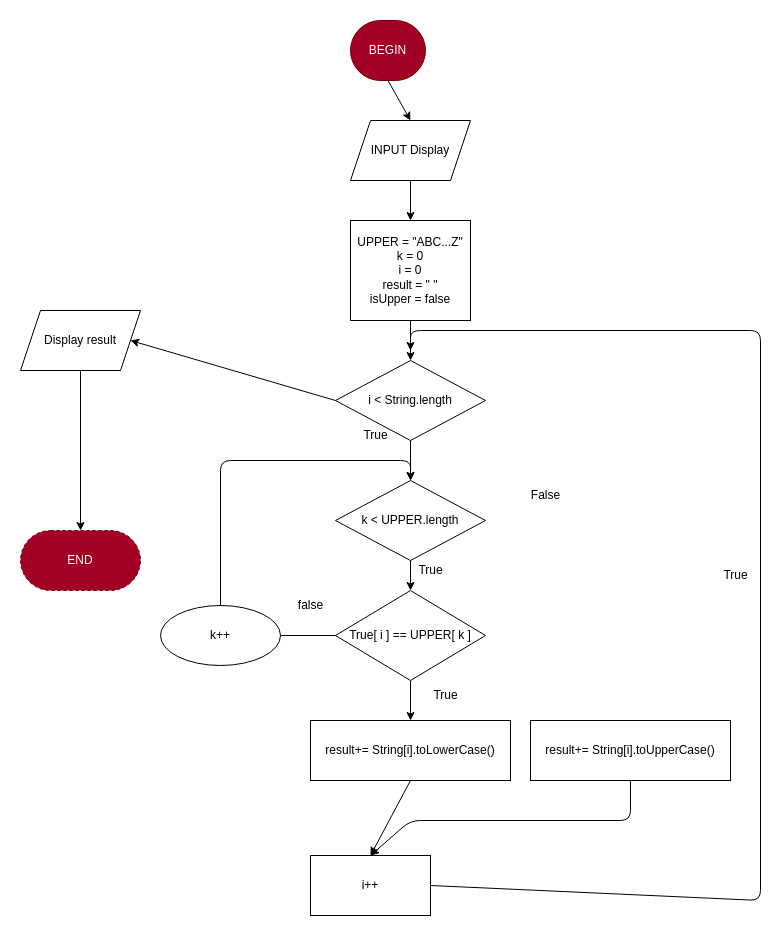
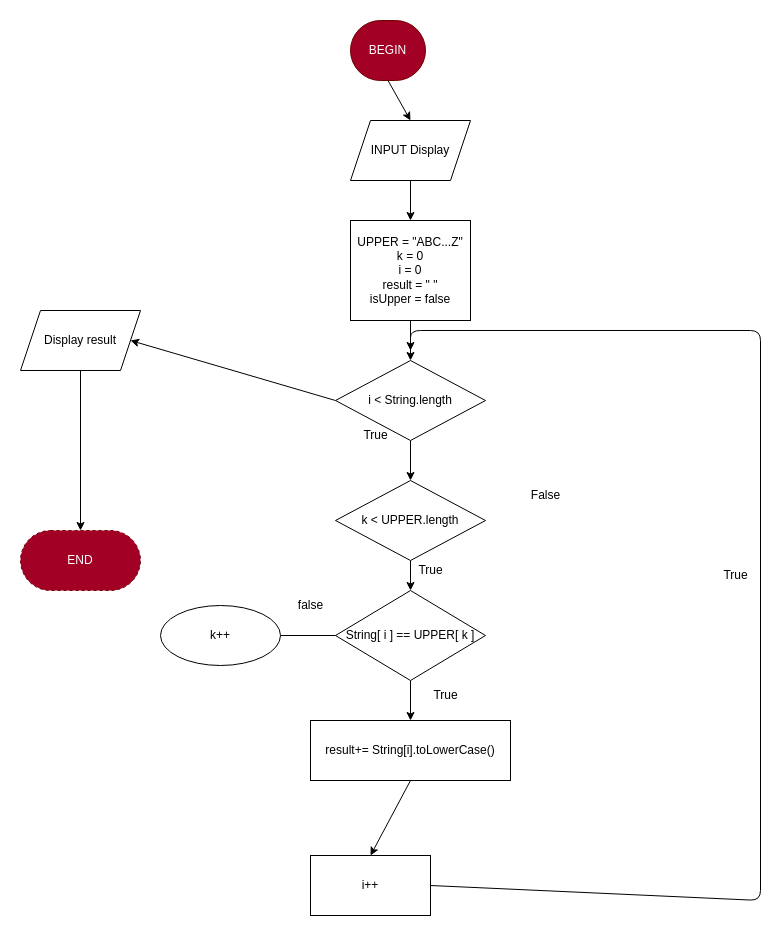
(246, 461) -> none
(411, 636) -> (411, 636)
(631, 751) -> none
(518, 821) -> none
